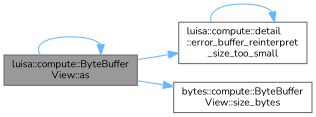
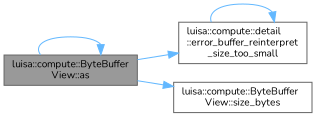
(243, 97) -> (243, 97)
